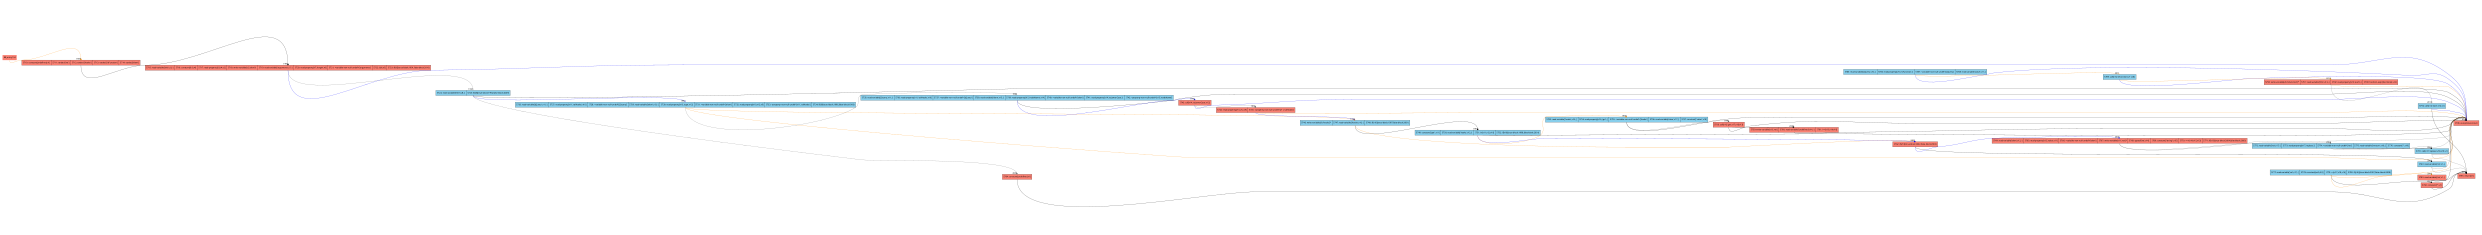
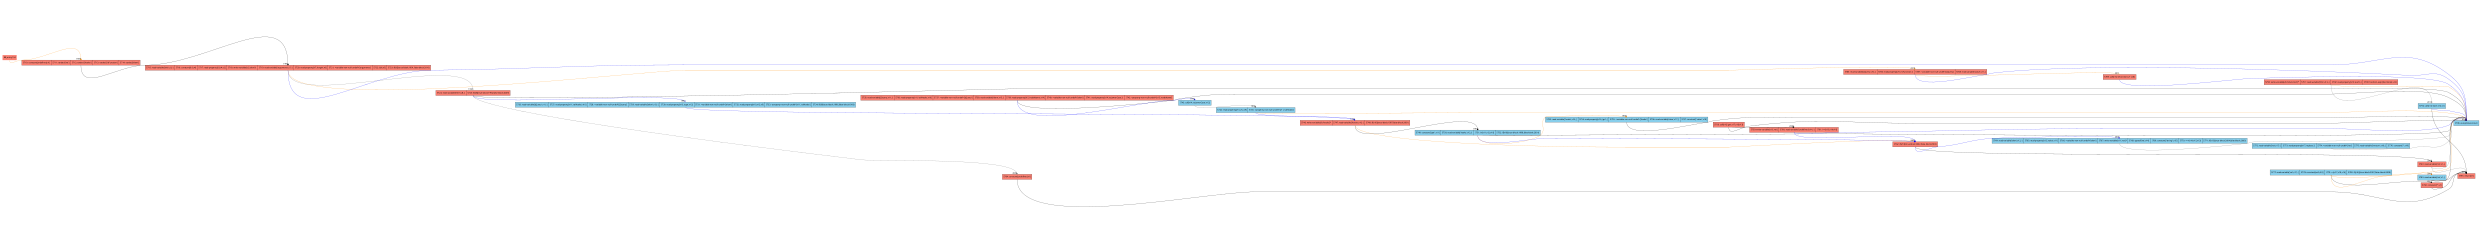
none -> (1098, 70)
(1915, 72) -> (1915, 72)
(2120, 77) -> (2120, 77)
(2225, 80) -> none
(473, 93) -> (473, 93)
(1017, 98) -> (1017, 98)
(1834, 99) -> none
(1195, 103) -> (1195, 103)
(850, 110) -> none
(1256, 110) -> (1256, 110)
(1020, 114) -> (1020, 114)
(1355, 123) -> (1355, 123)
(2466, 123) -> (2466, 123)
(1676, 127) -> none
(2132, 129) -> (2132, 129)
none -> (1854, 137)
(2120, 141) -> (2120, 141)
(2256, 143) -> none
(2432, 151) -> none
(1591, 158) -> none
(2432, 164) -> (2432, 164)
(2432, 178) -> (2432, 178)
